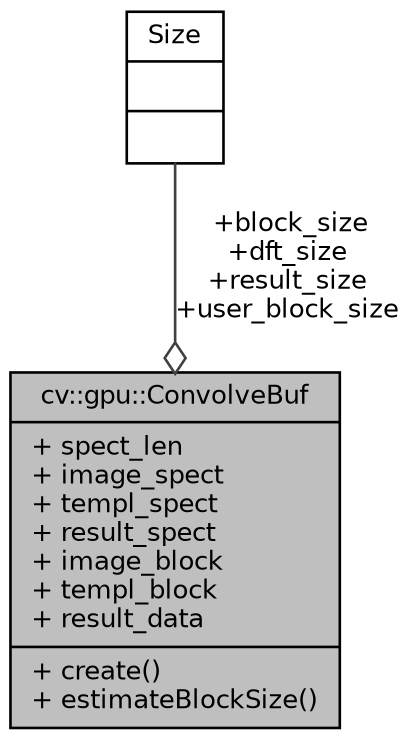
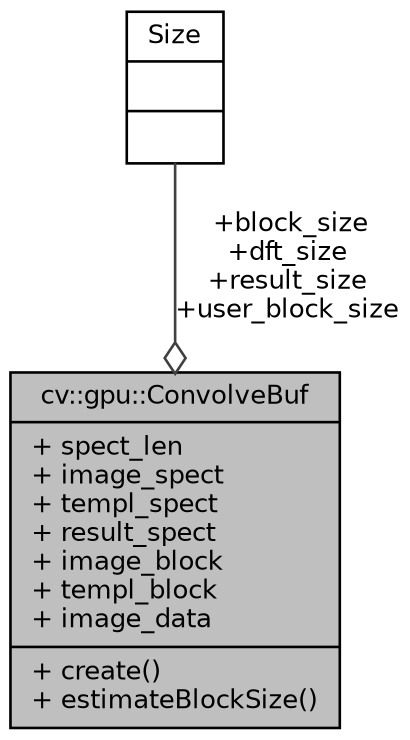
(119, 619) -> (123, 619)
